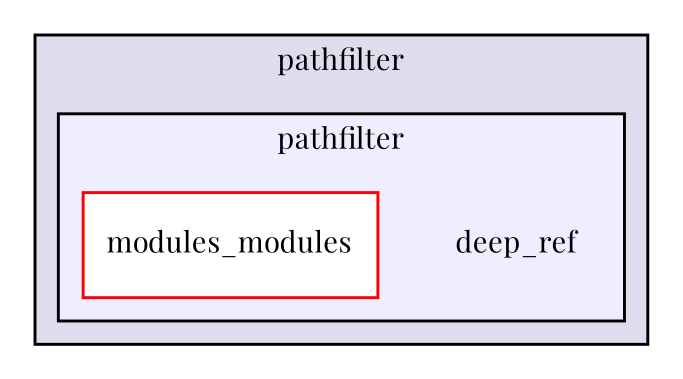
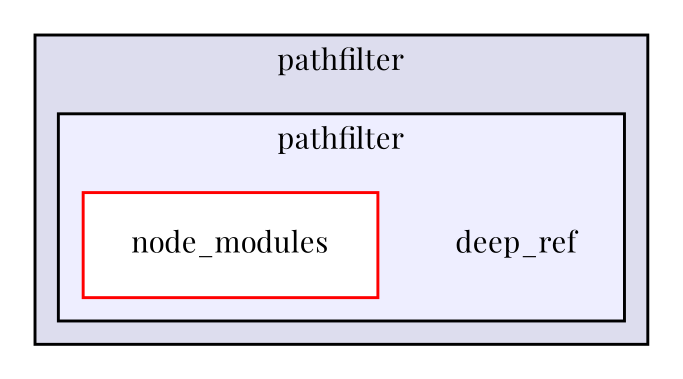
(231, 245) -> (231, 245)
